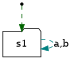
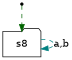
(22, 44) -> (22, 44)
